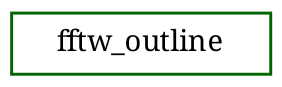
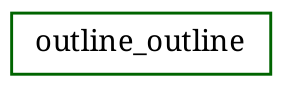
(141, 44) -> (141, 44)
